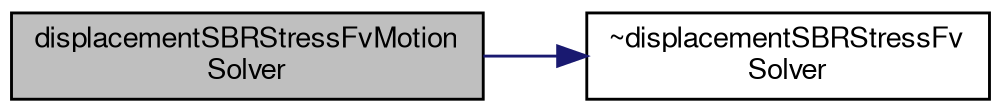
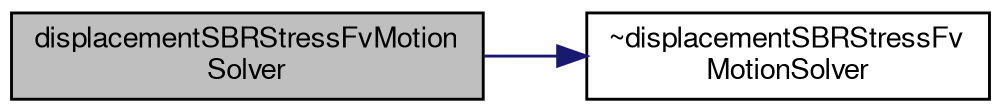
(788, 56) -> (788, 56)
